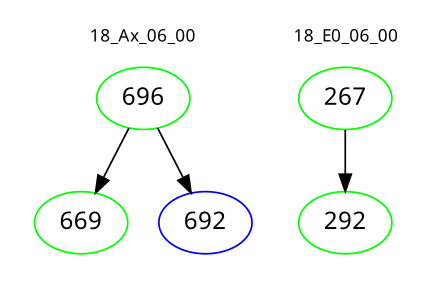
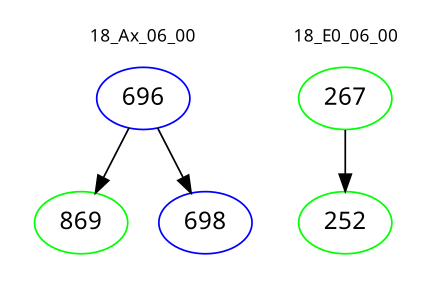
(143, 98) -> (143, 98)
(81, 223) -> (81, 223)
(205, 223) -> (205, 223)
(345, 223) -> (345, 223)
